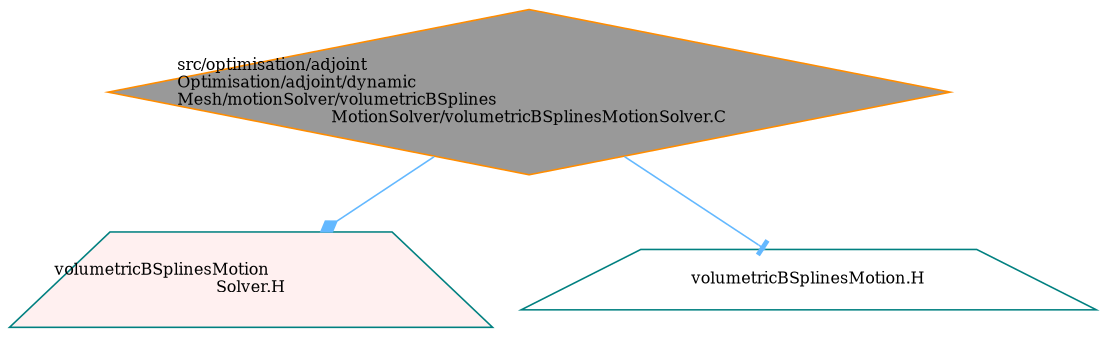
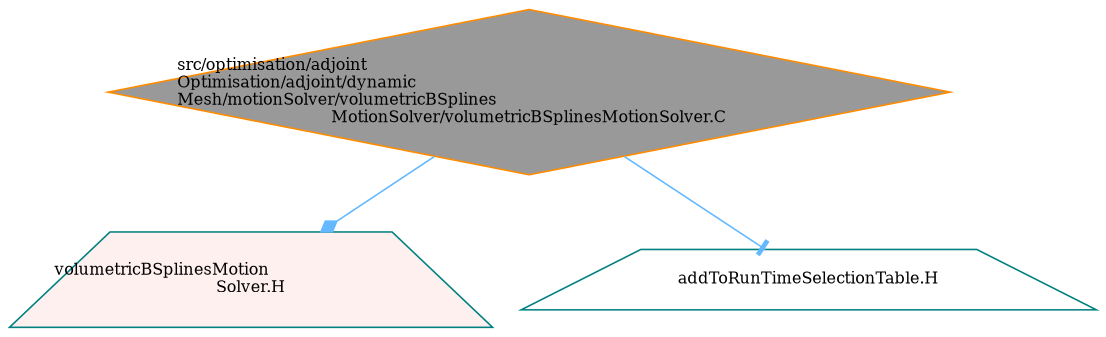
(809, 280) -> (809, 280)
